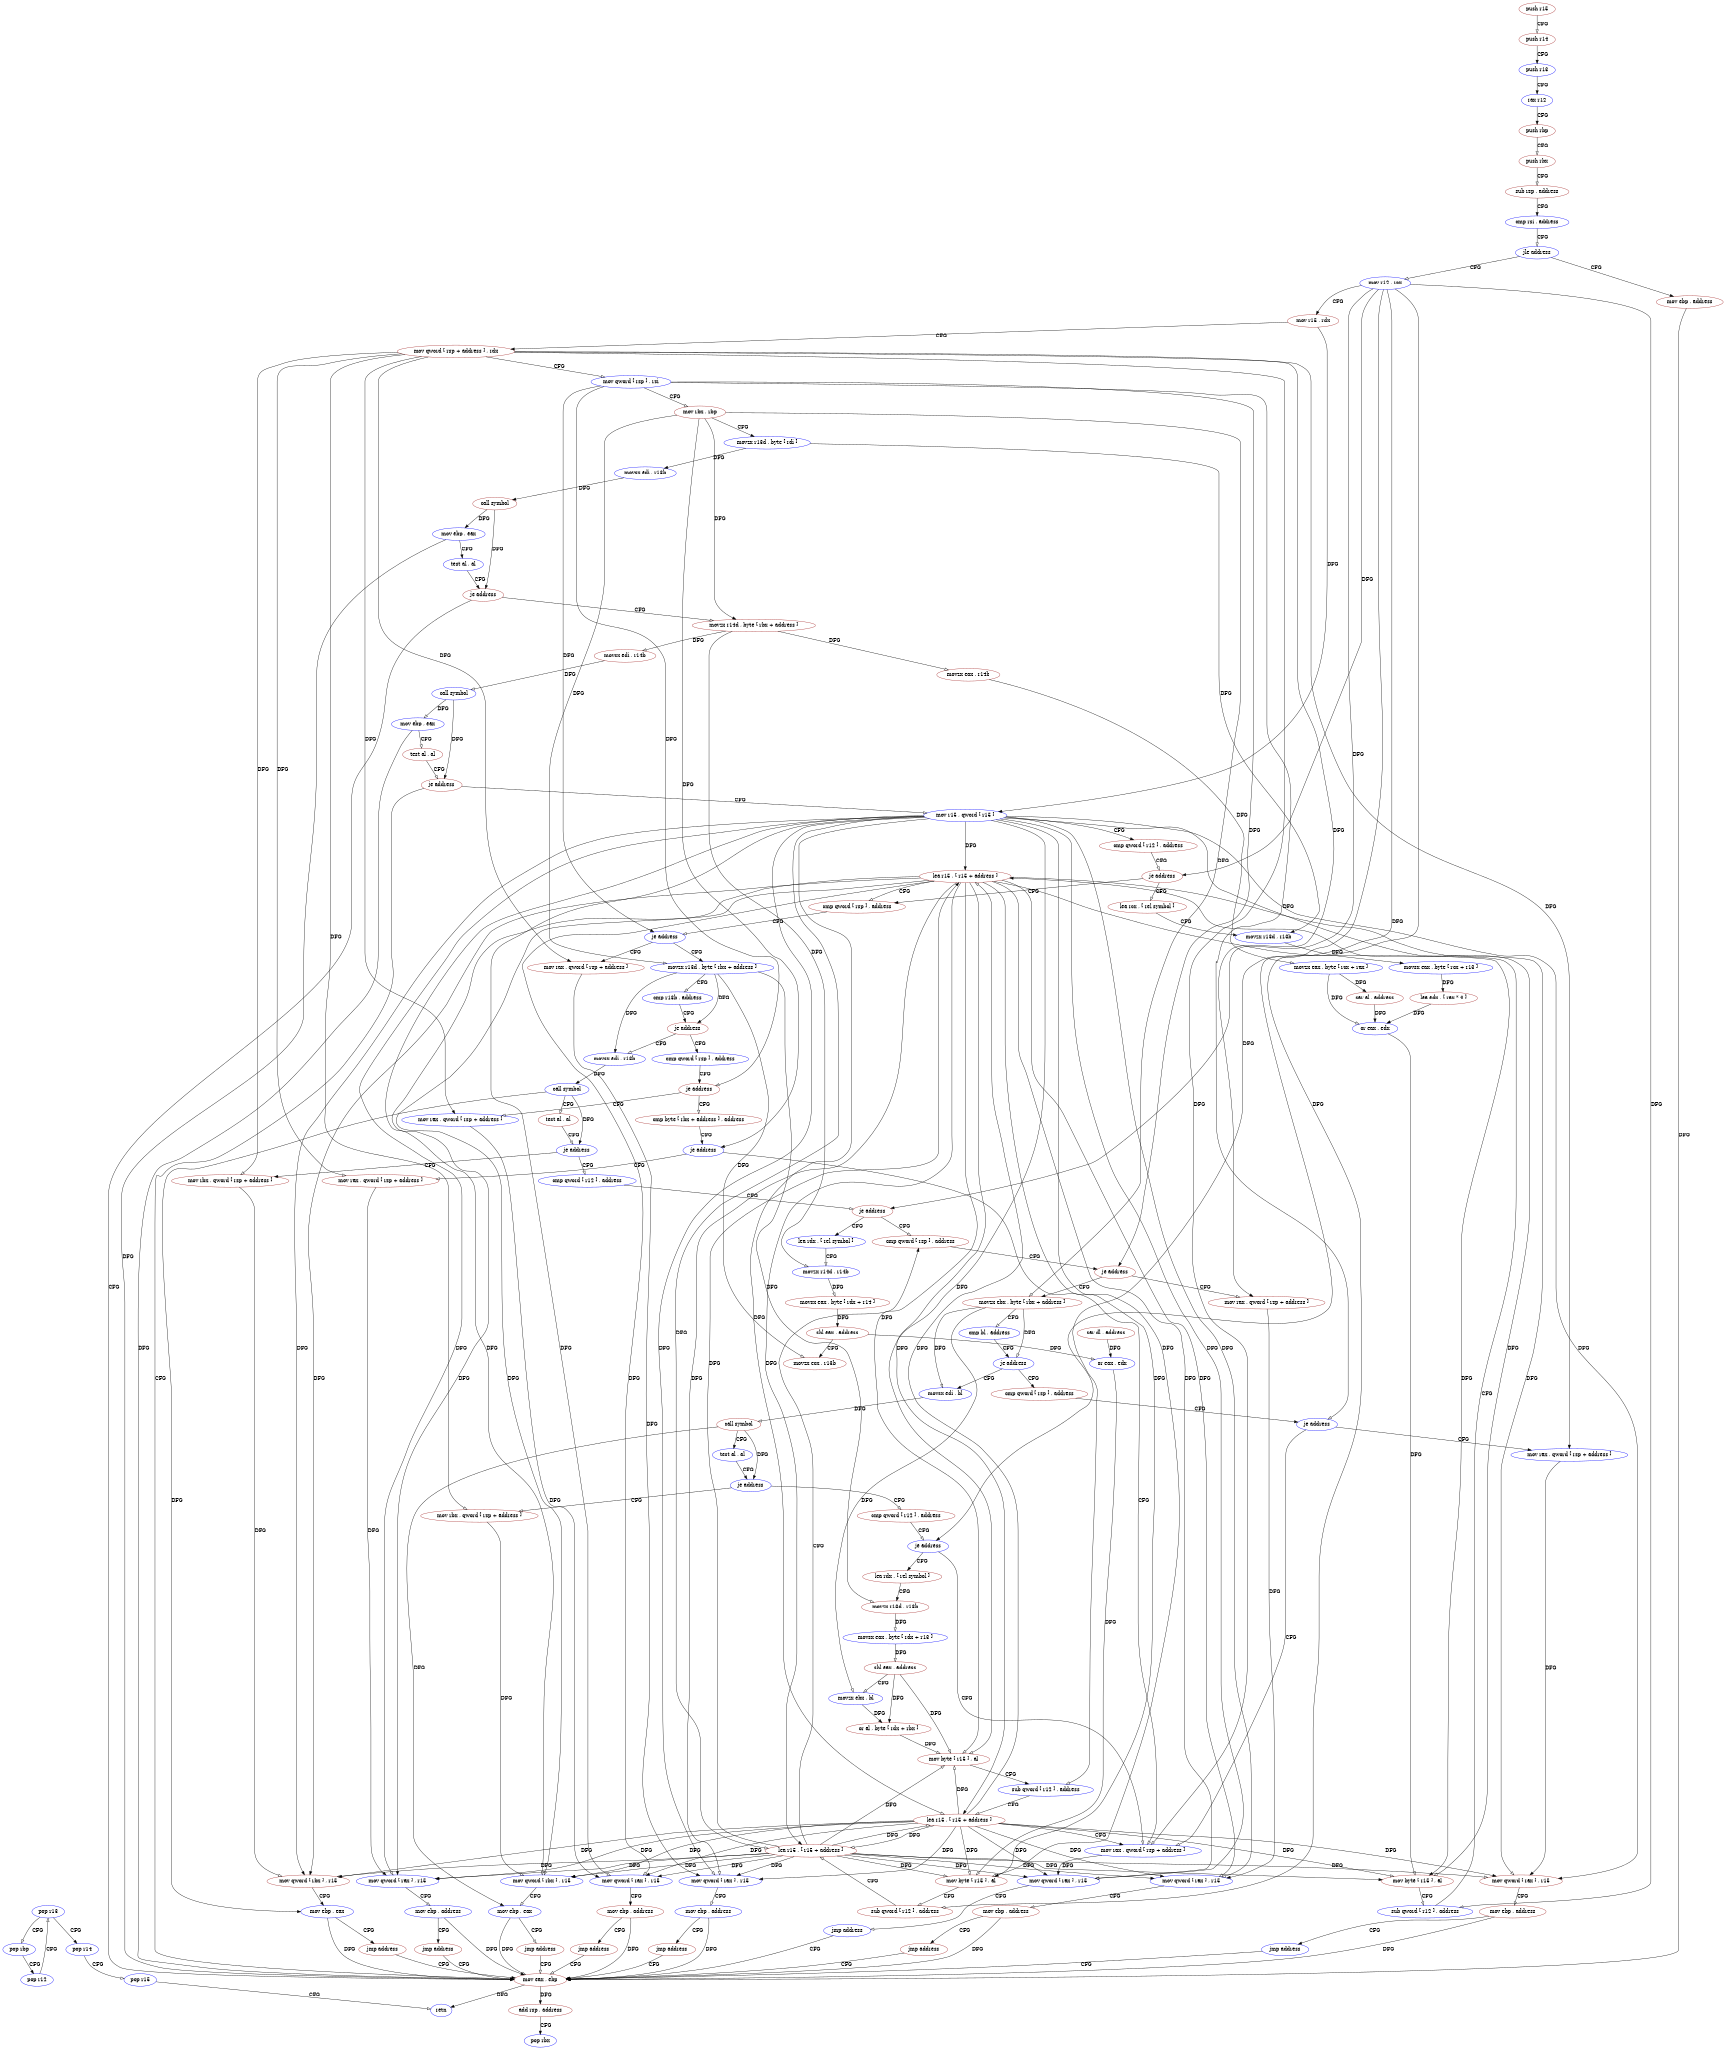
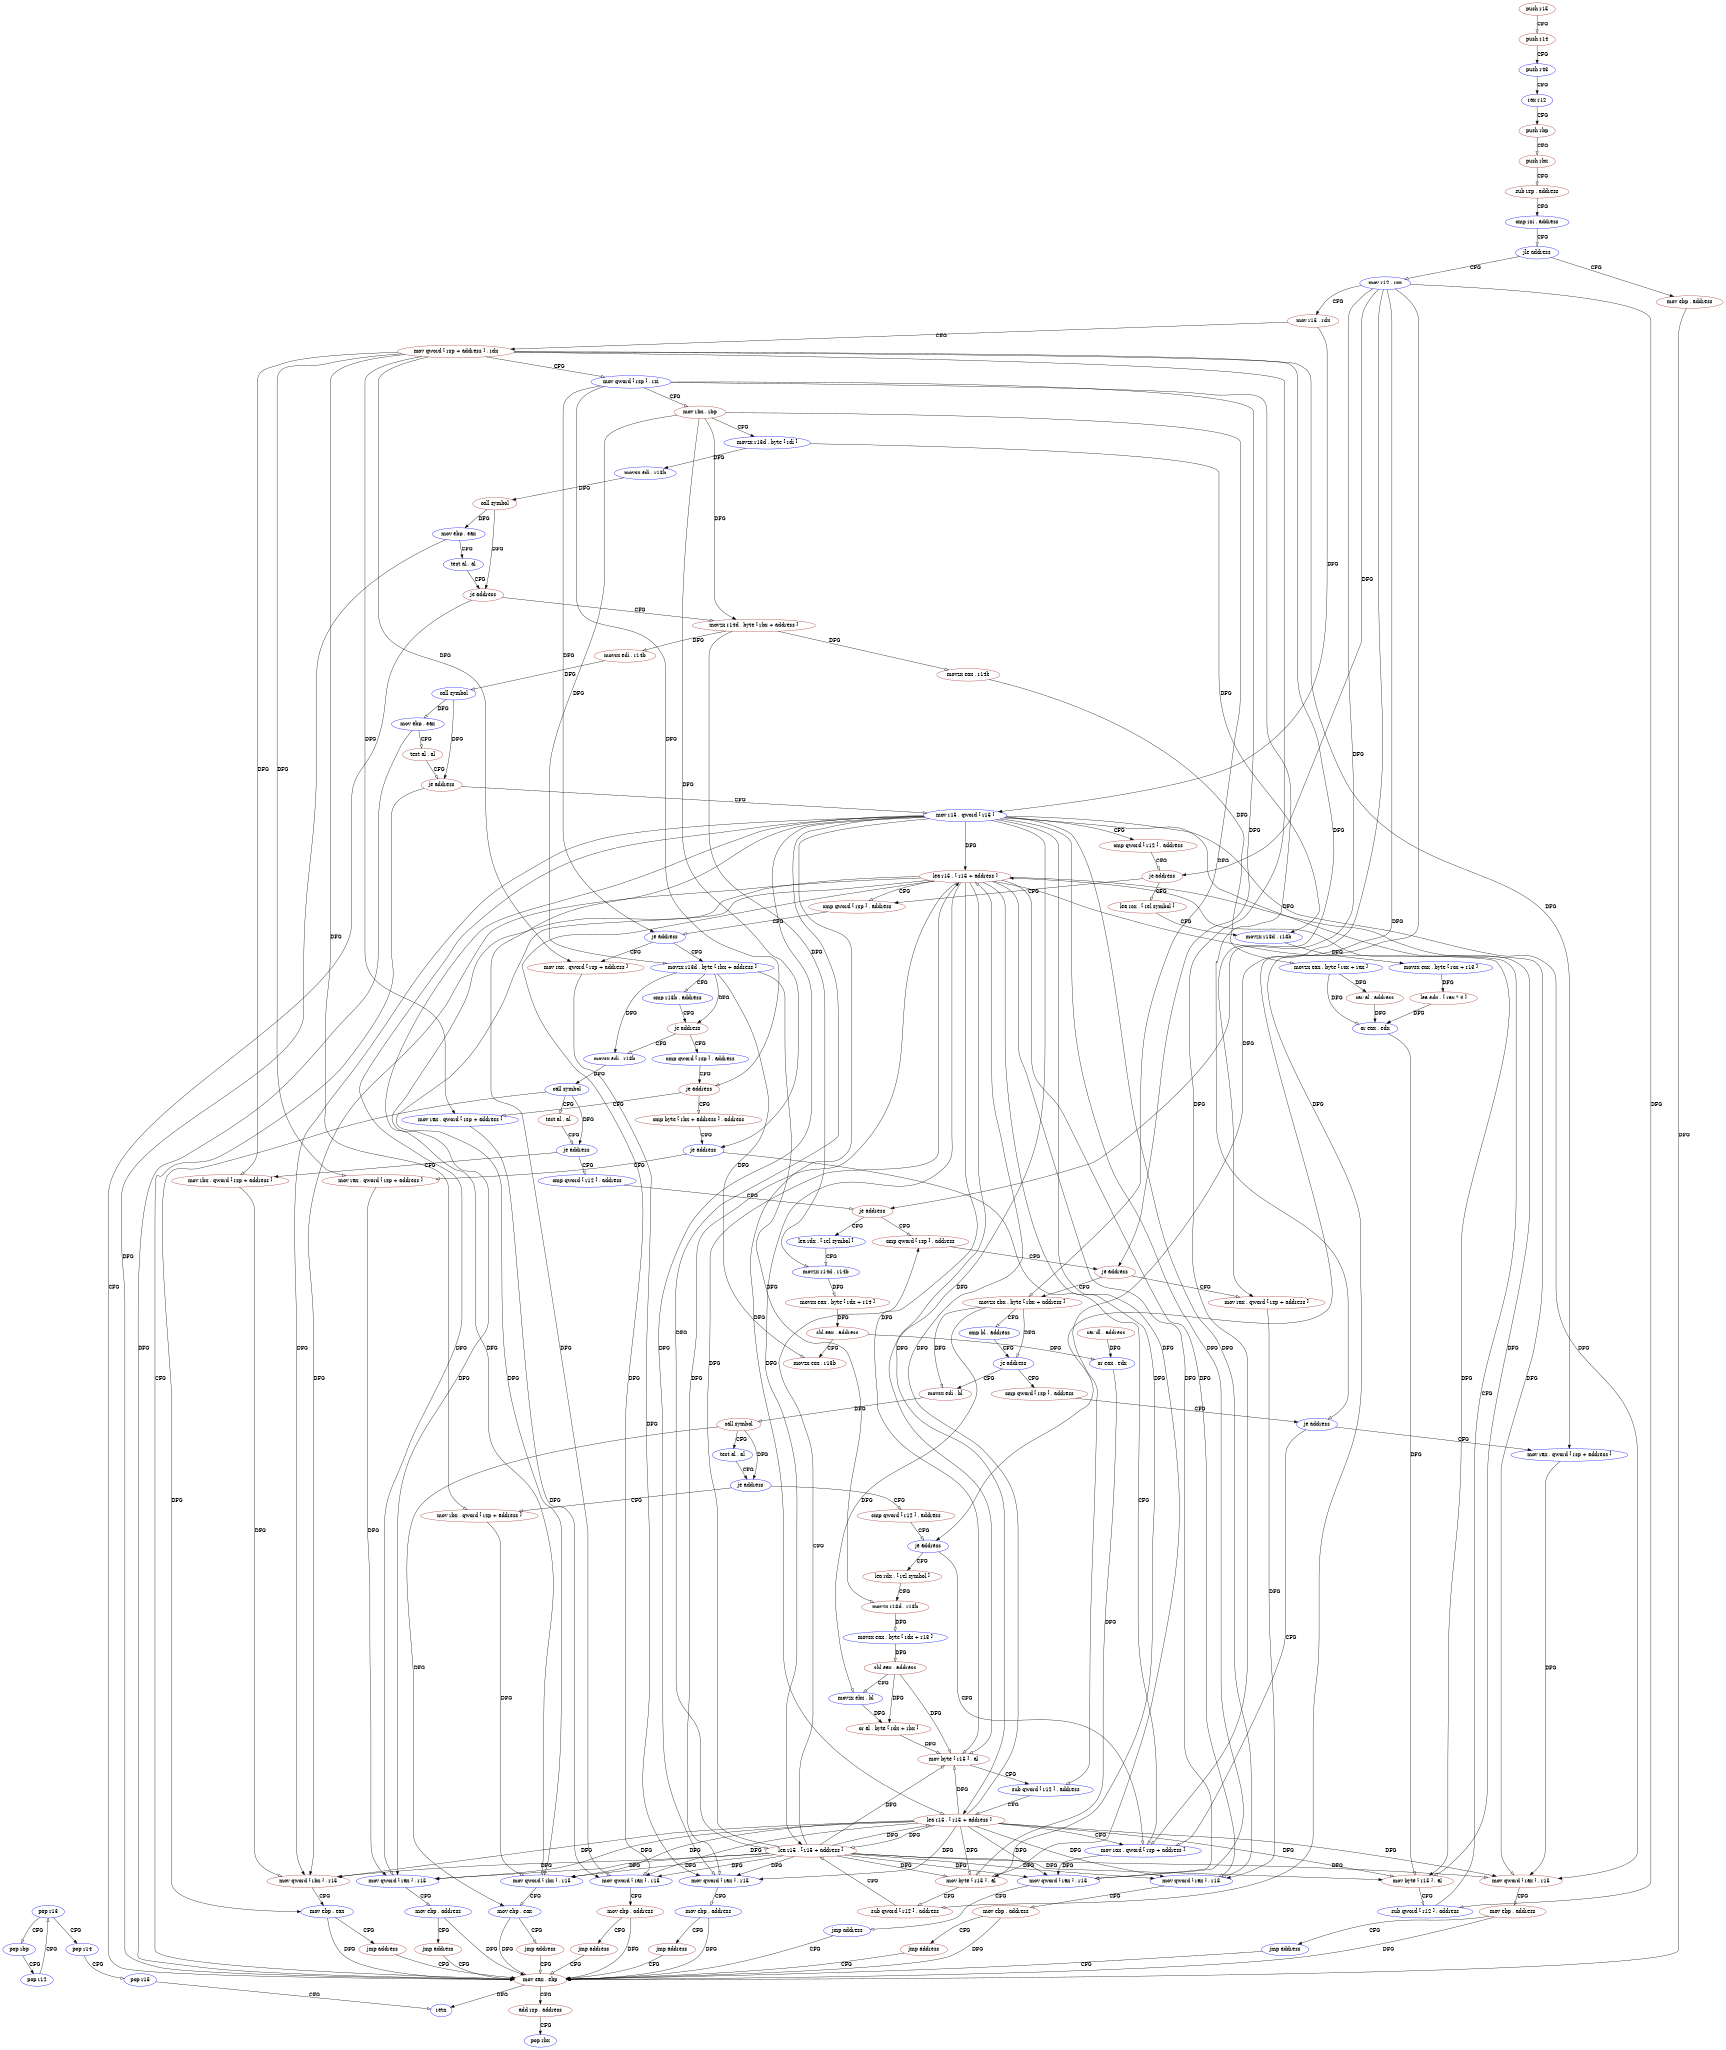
(1537, 70) -> (1537, 70)
(945, 1394) -> (945, 1394)
(546, 1995) -> (546, 1995)
